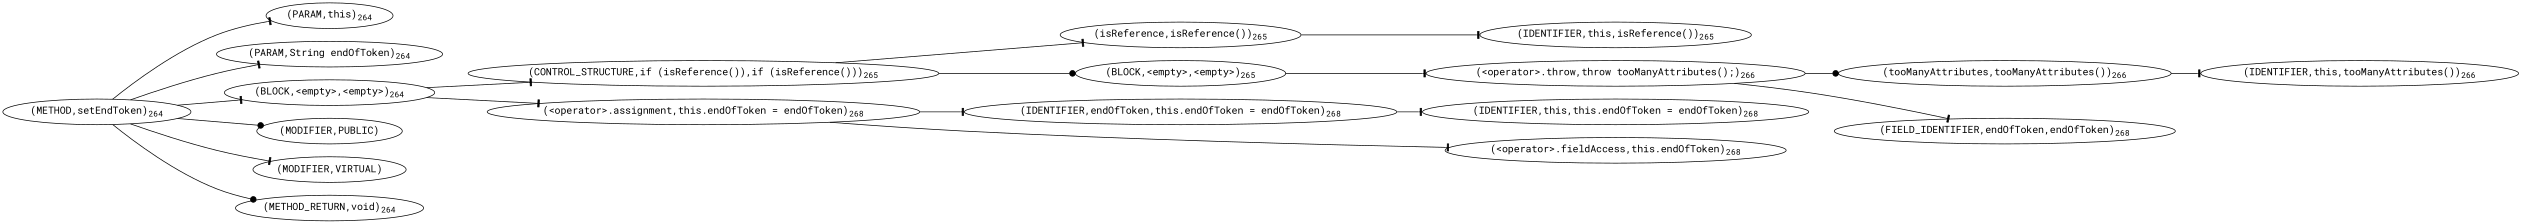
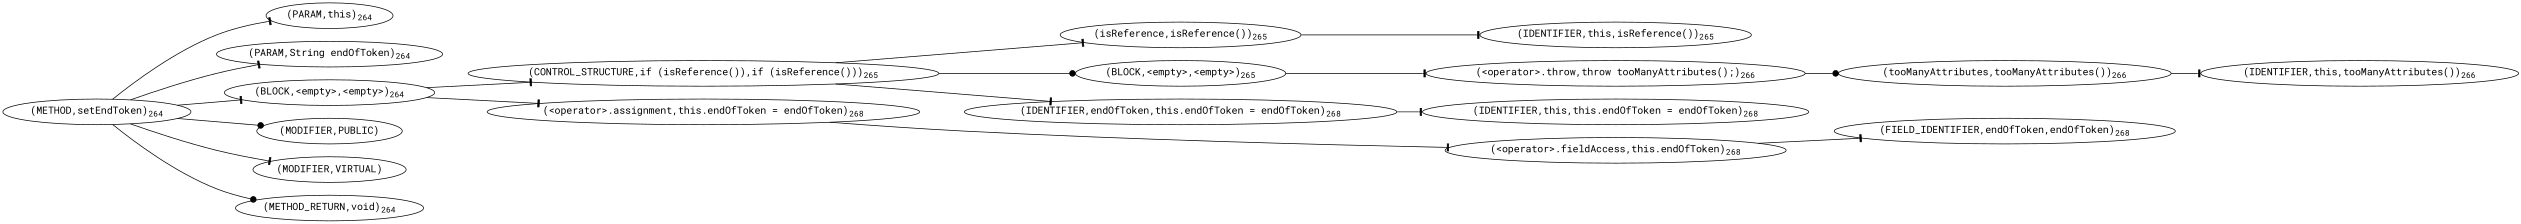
(1841, 98) -> (1808, 141)
(940, 112) -> (942, 93)
